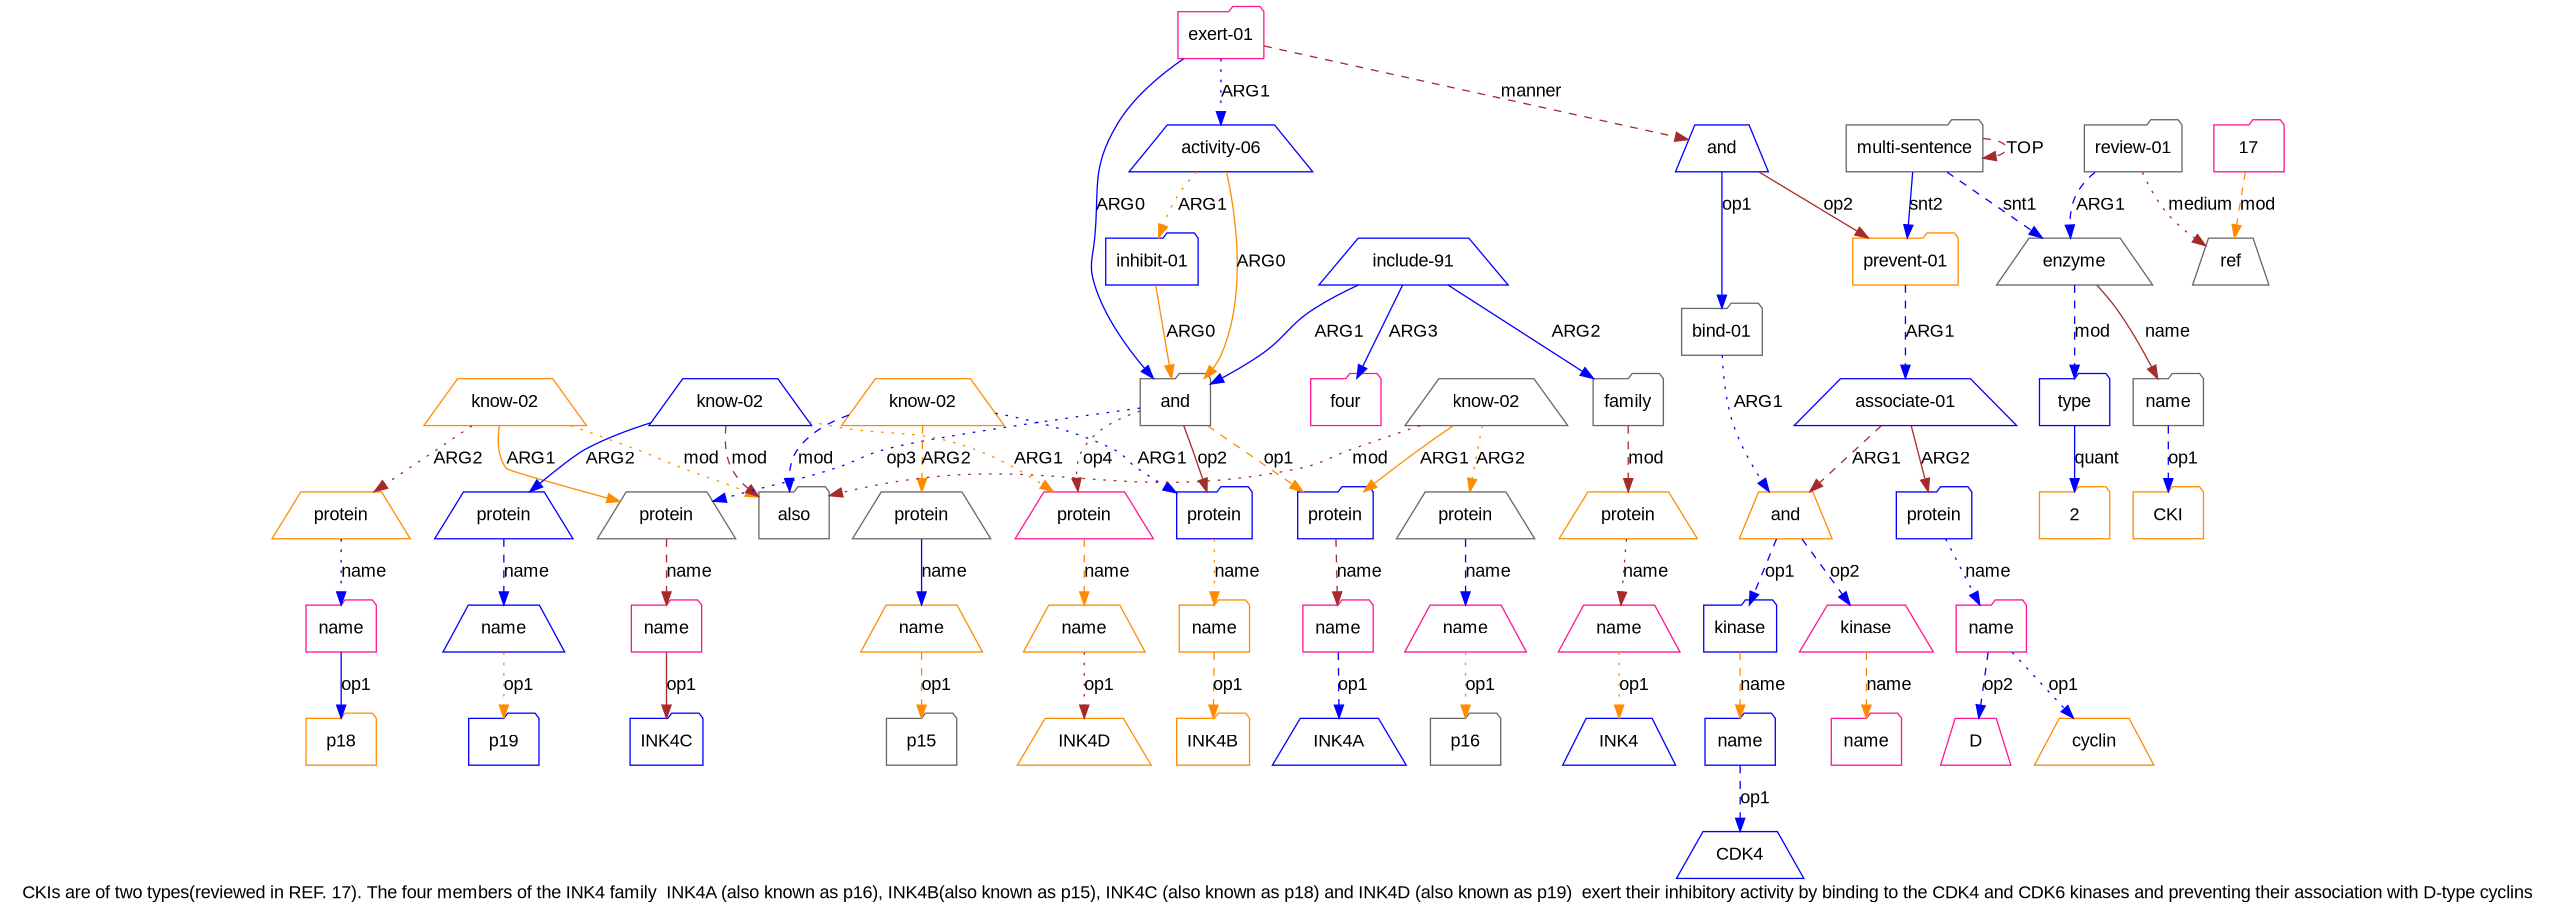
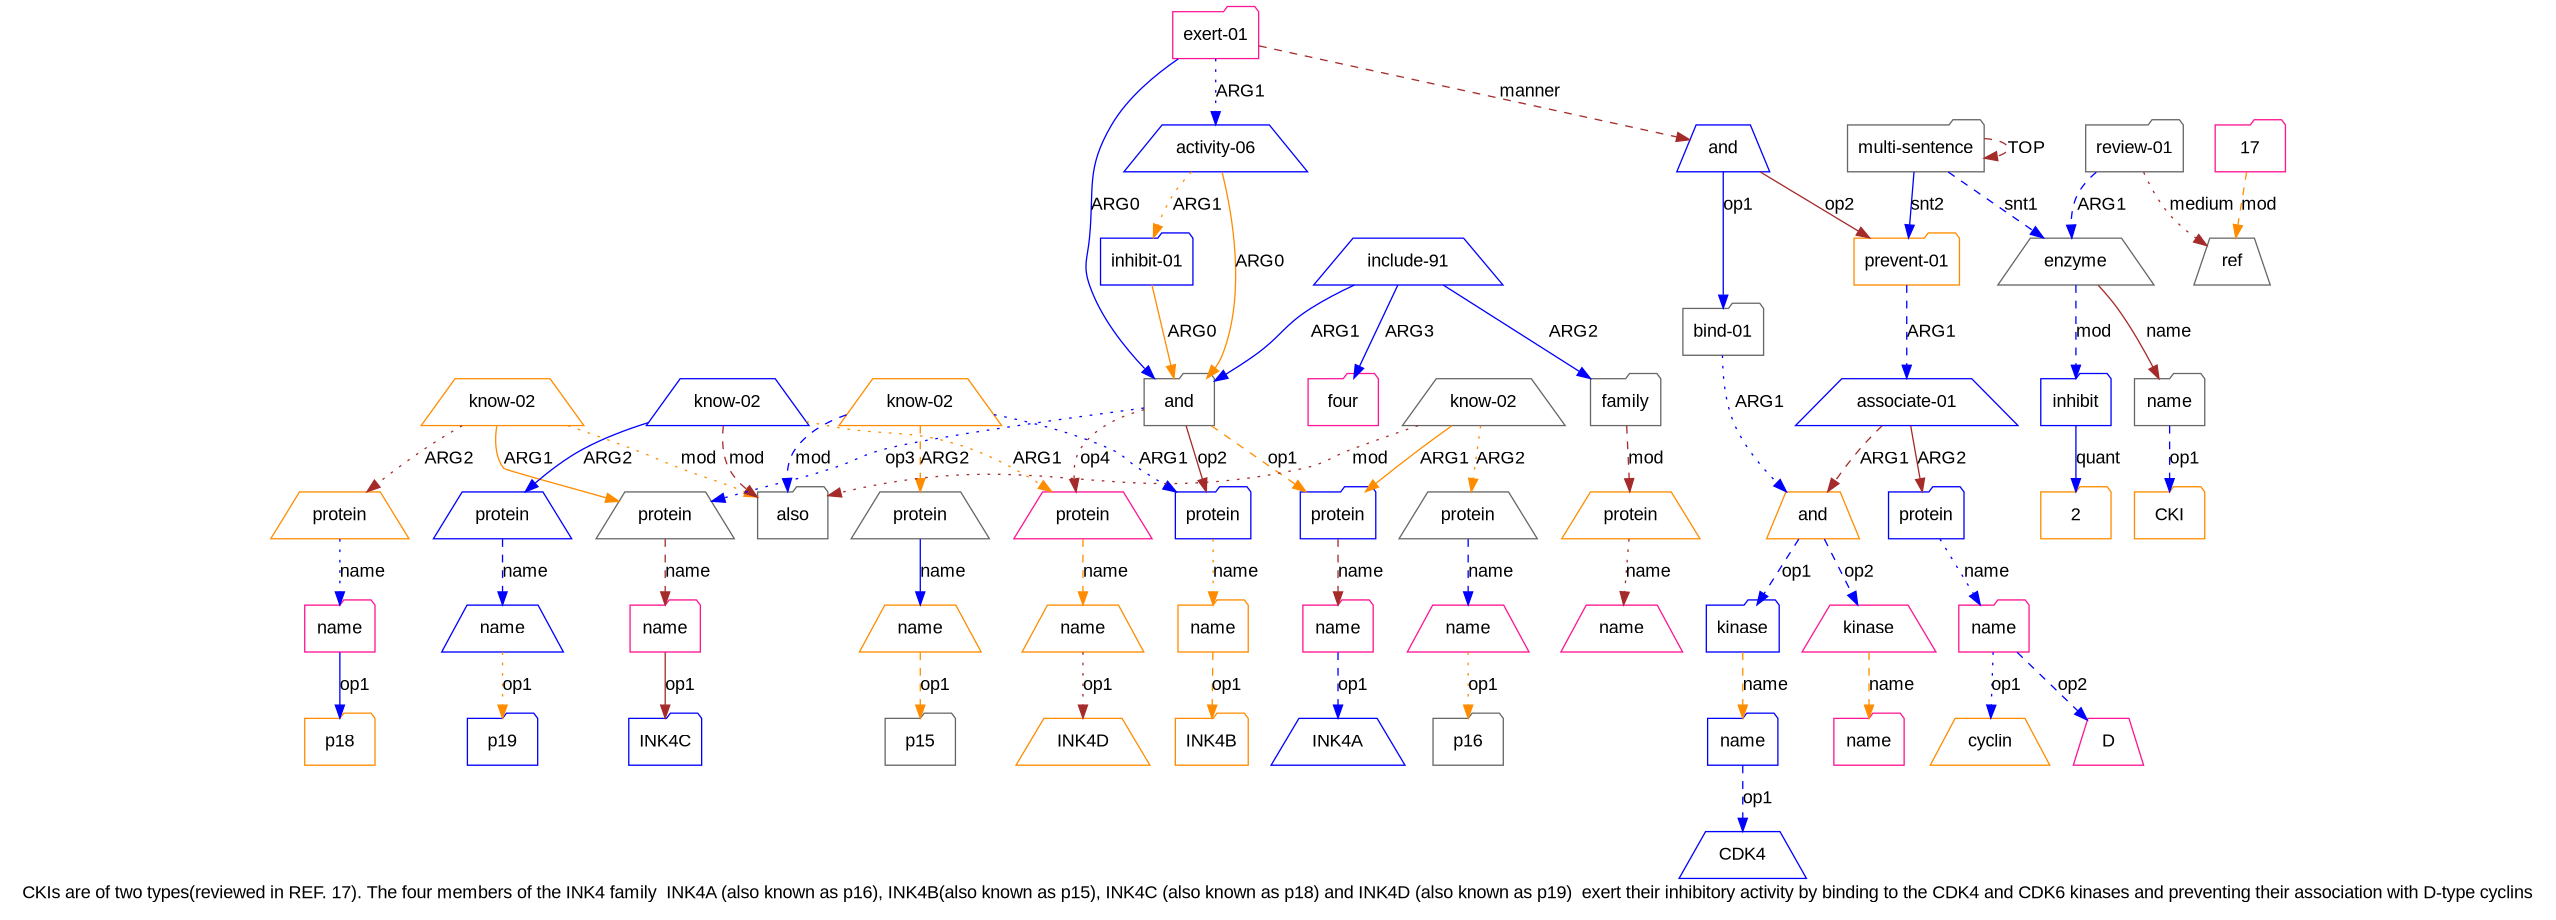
(2075, 402) -> (2076, 402)
(1619, 742) -> none
